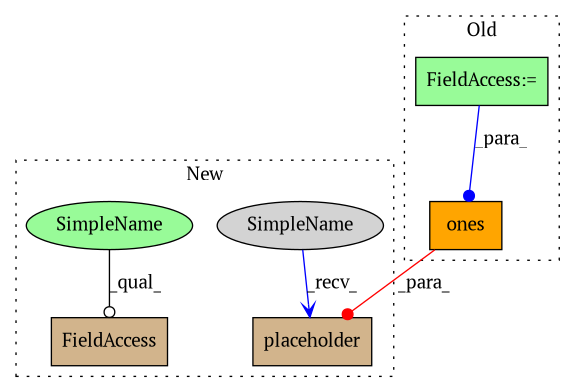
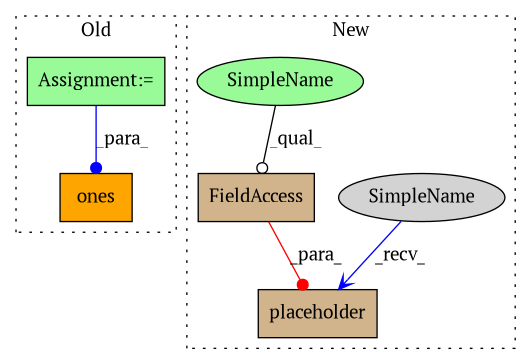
(482, 81) -> (96, 81)
(385, 287) -> (284, 251)
